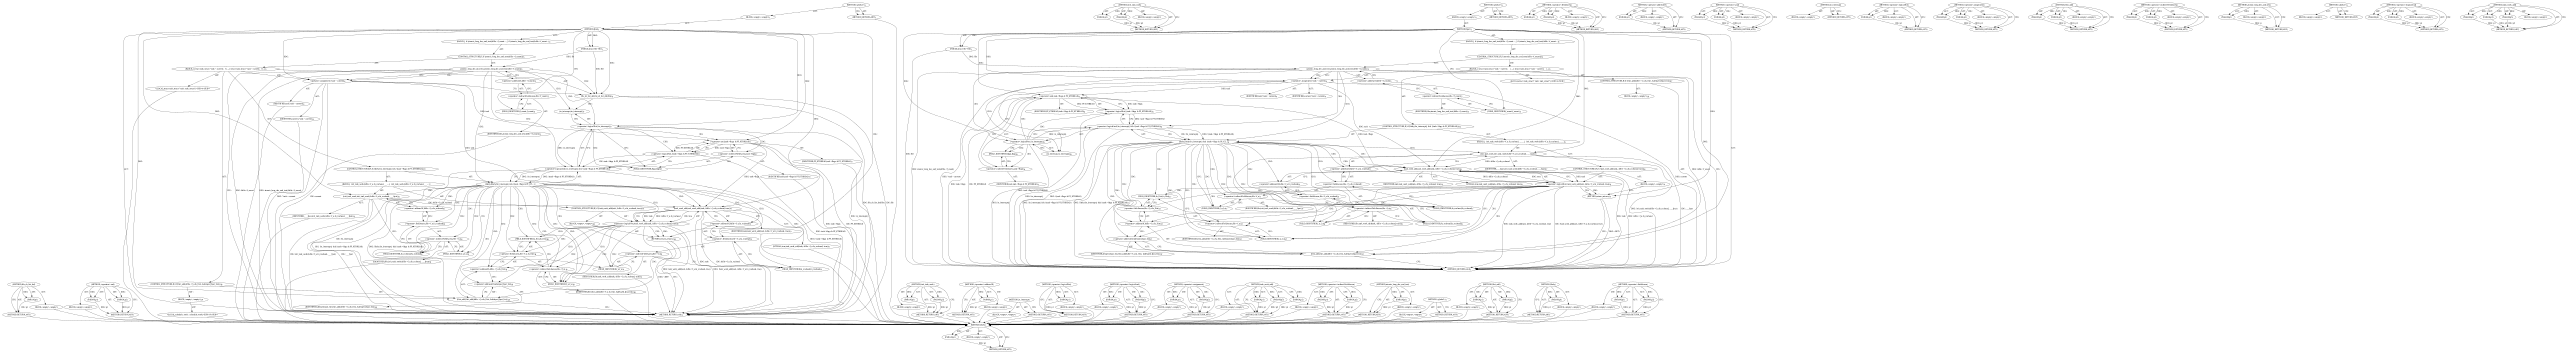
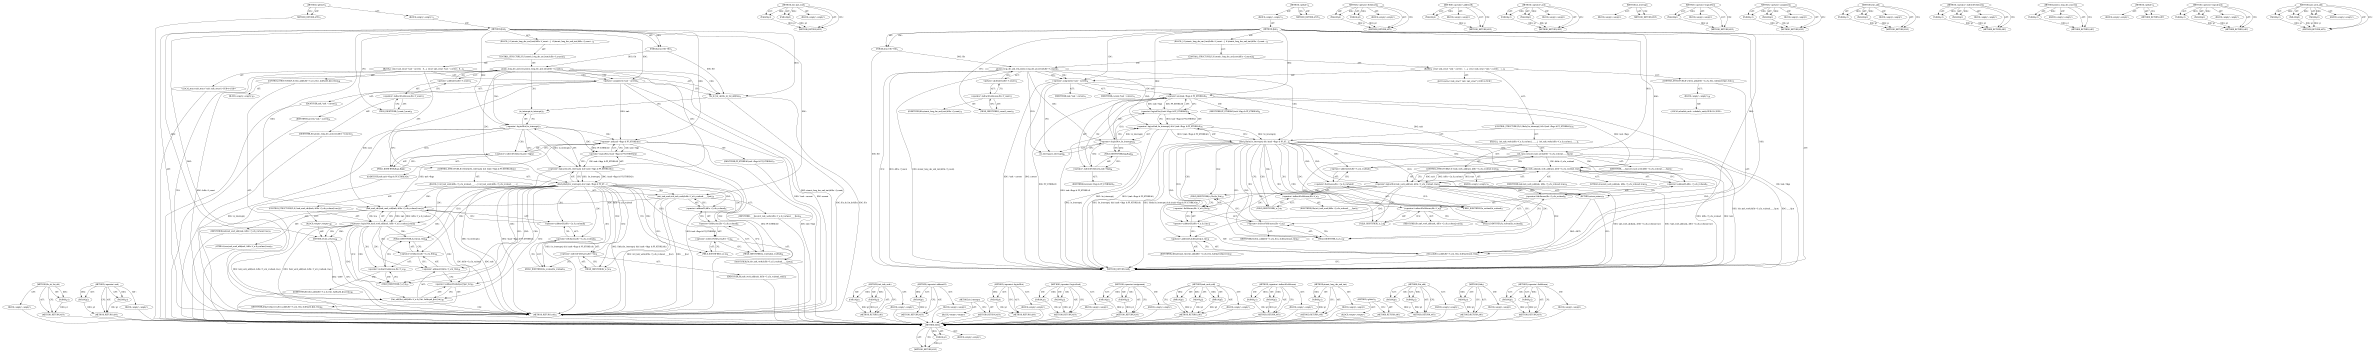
none -> (1696, 112)
(192, 315) -> none
